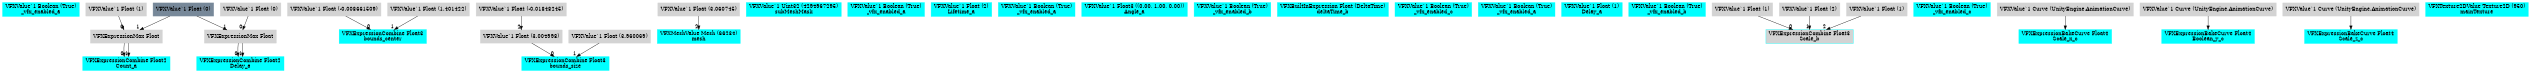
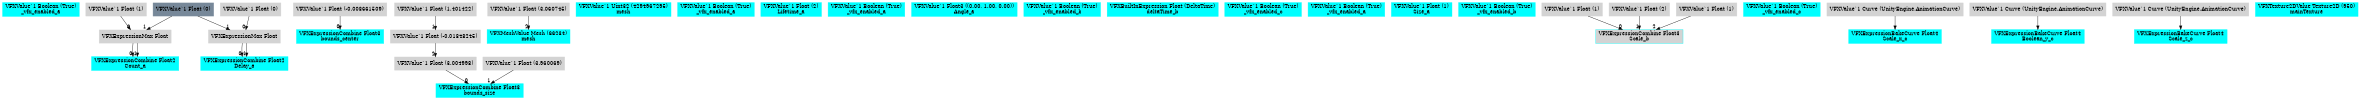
(794, 9) -> (624, 9)
(1592, 9) -> (1422, 9)
(408, 22) -> (435, 21)
